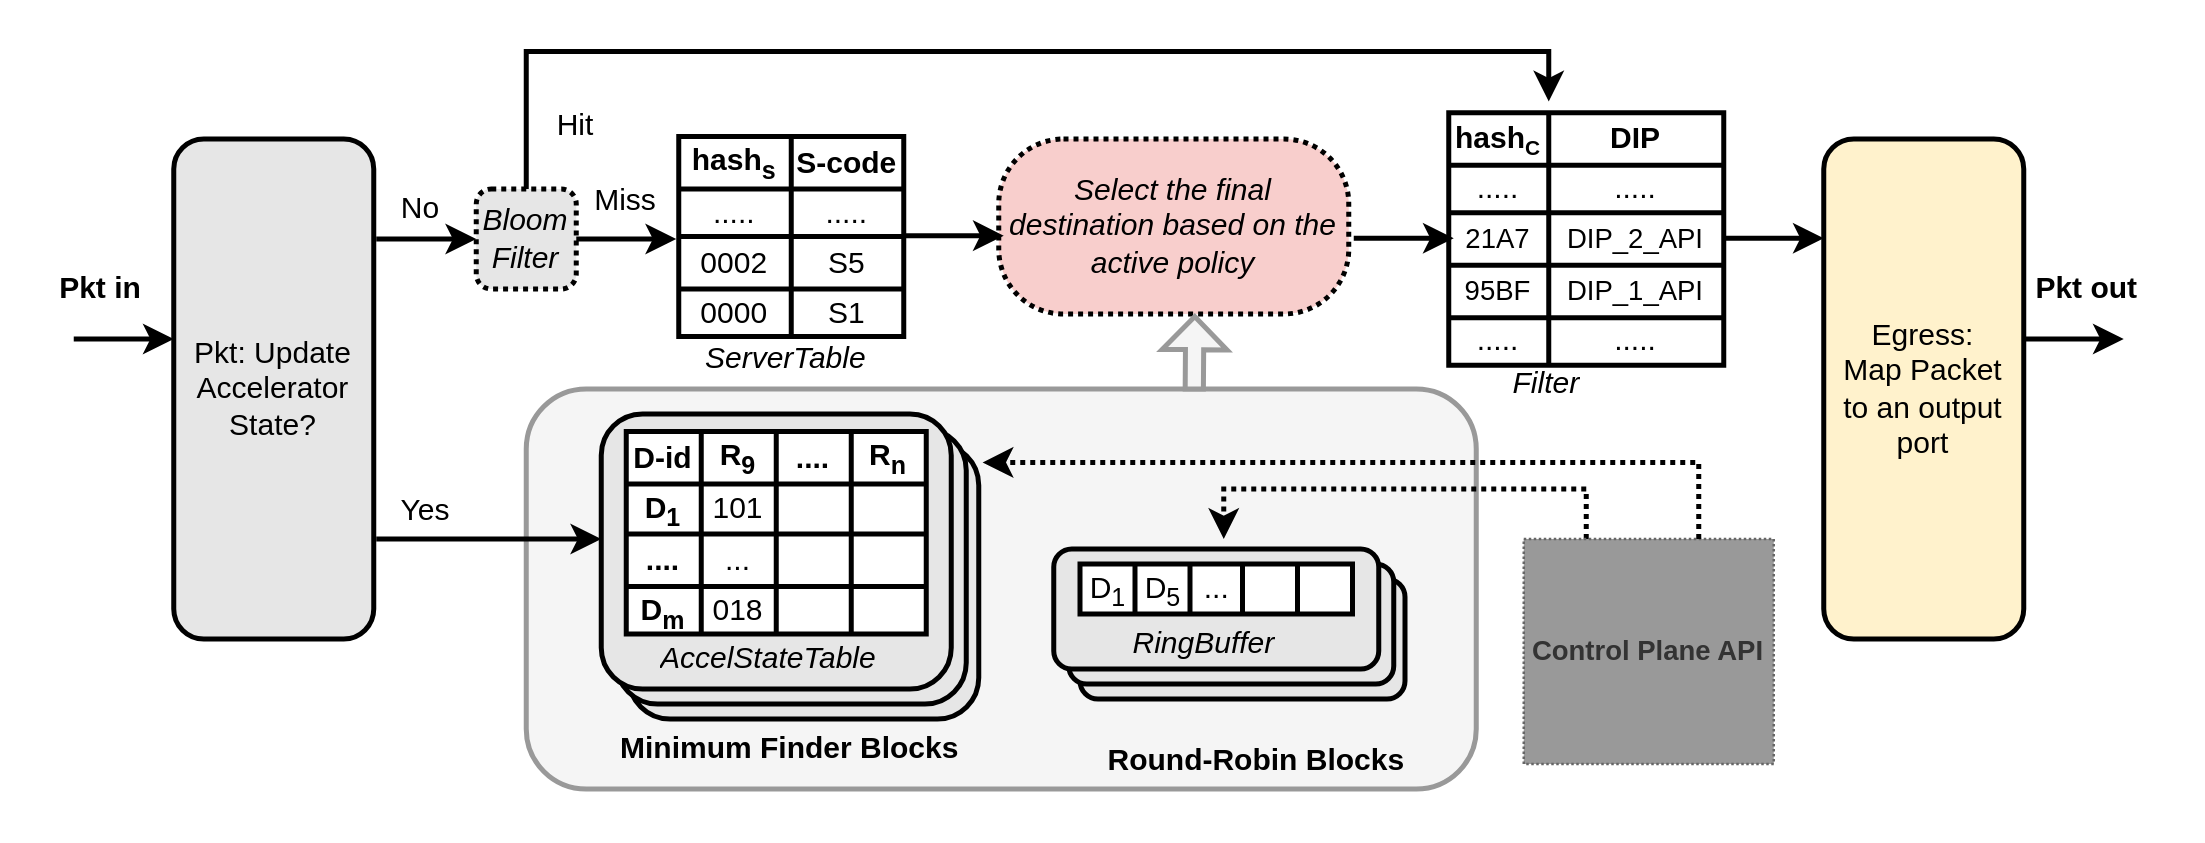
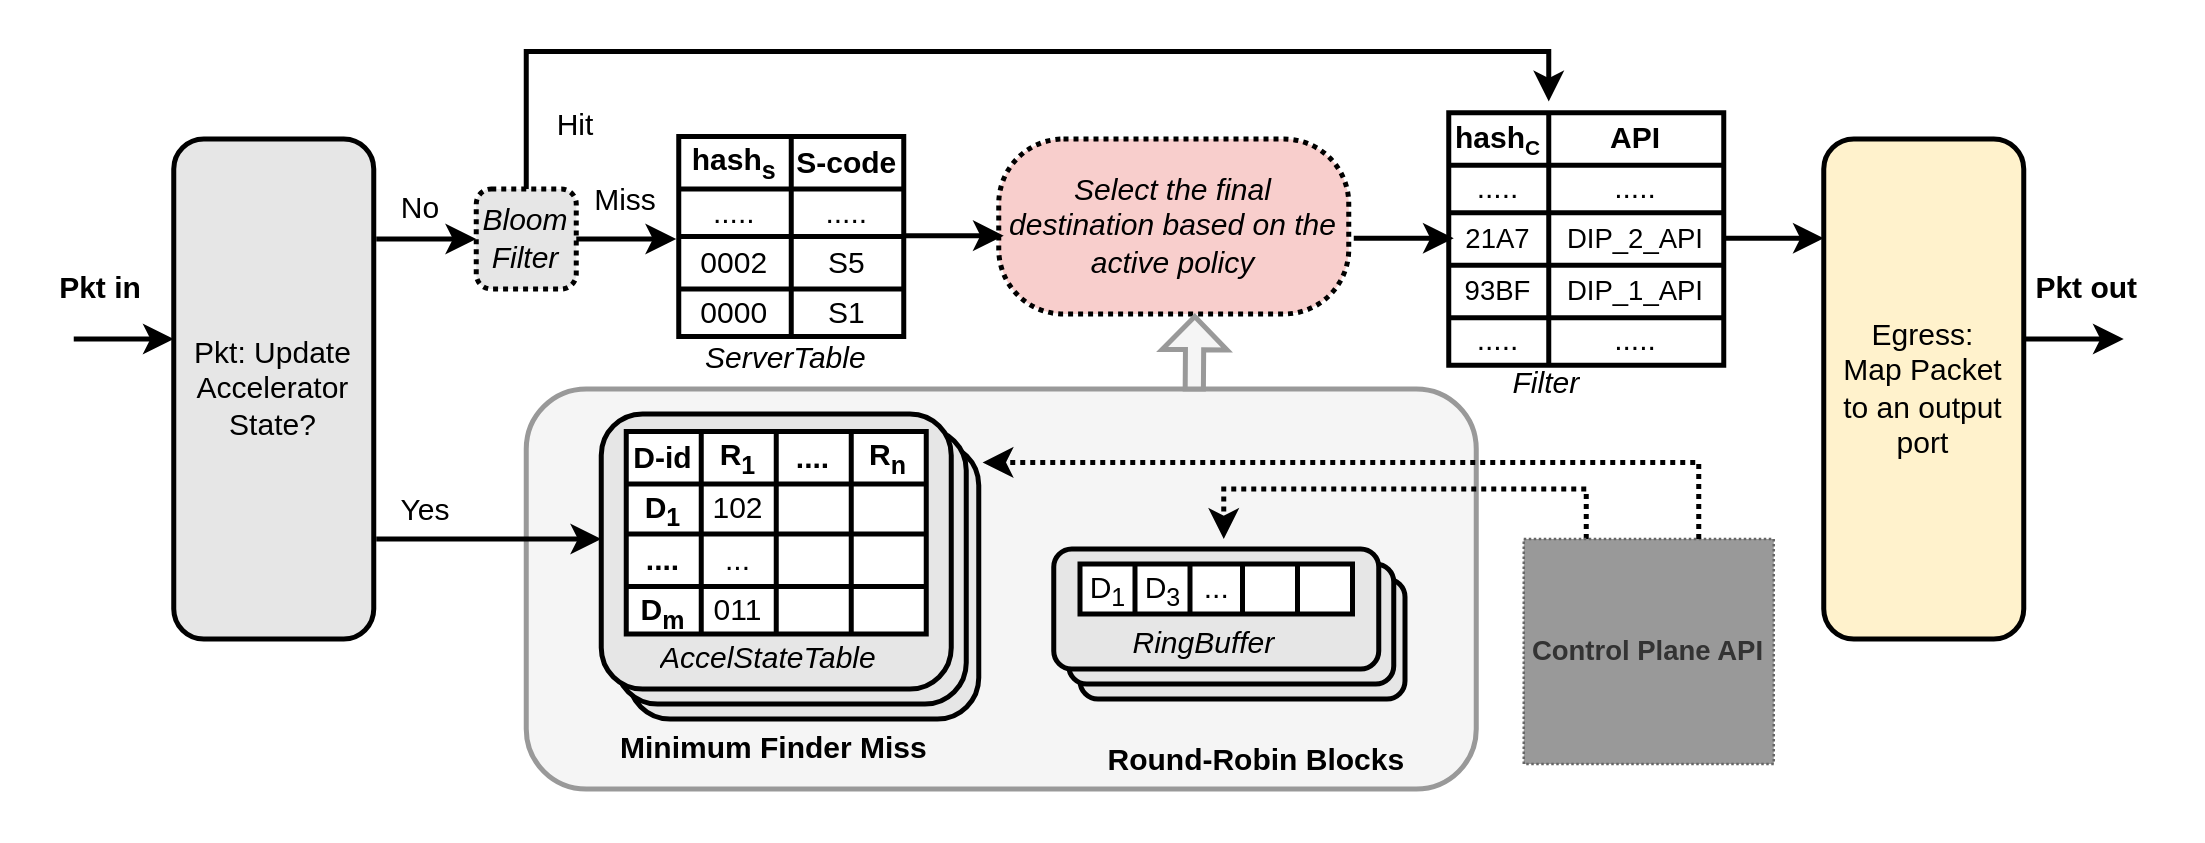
(1636, 139) -> (1636, 139)
(1499, 291) -> (1499, 291)
(739, 459) -> (739, 459)
(739, 509) -> (739, 509)
(1164, 589) -> (1164, 589)
(739, 611) -> (739, 611)
(774, 749) -> (757, 749)
